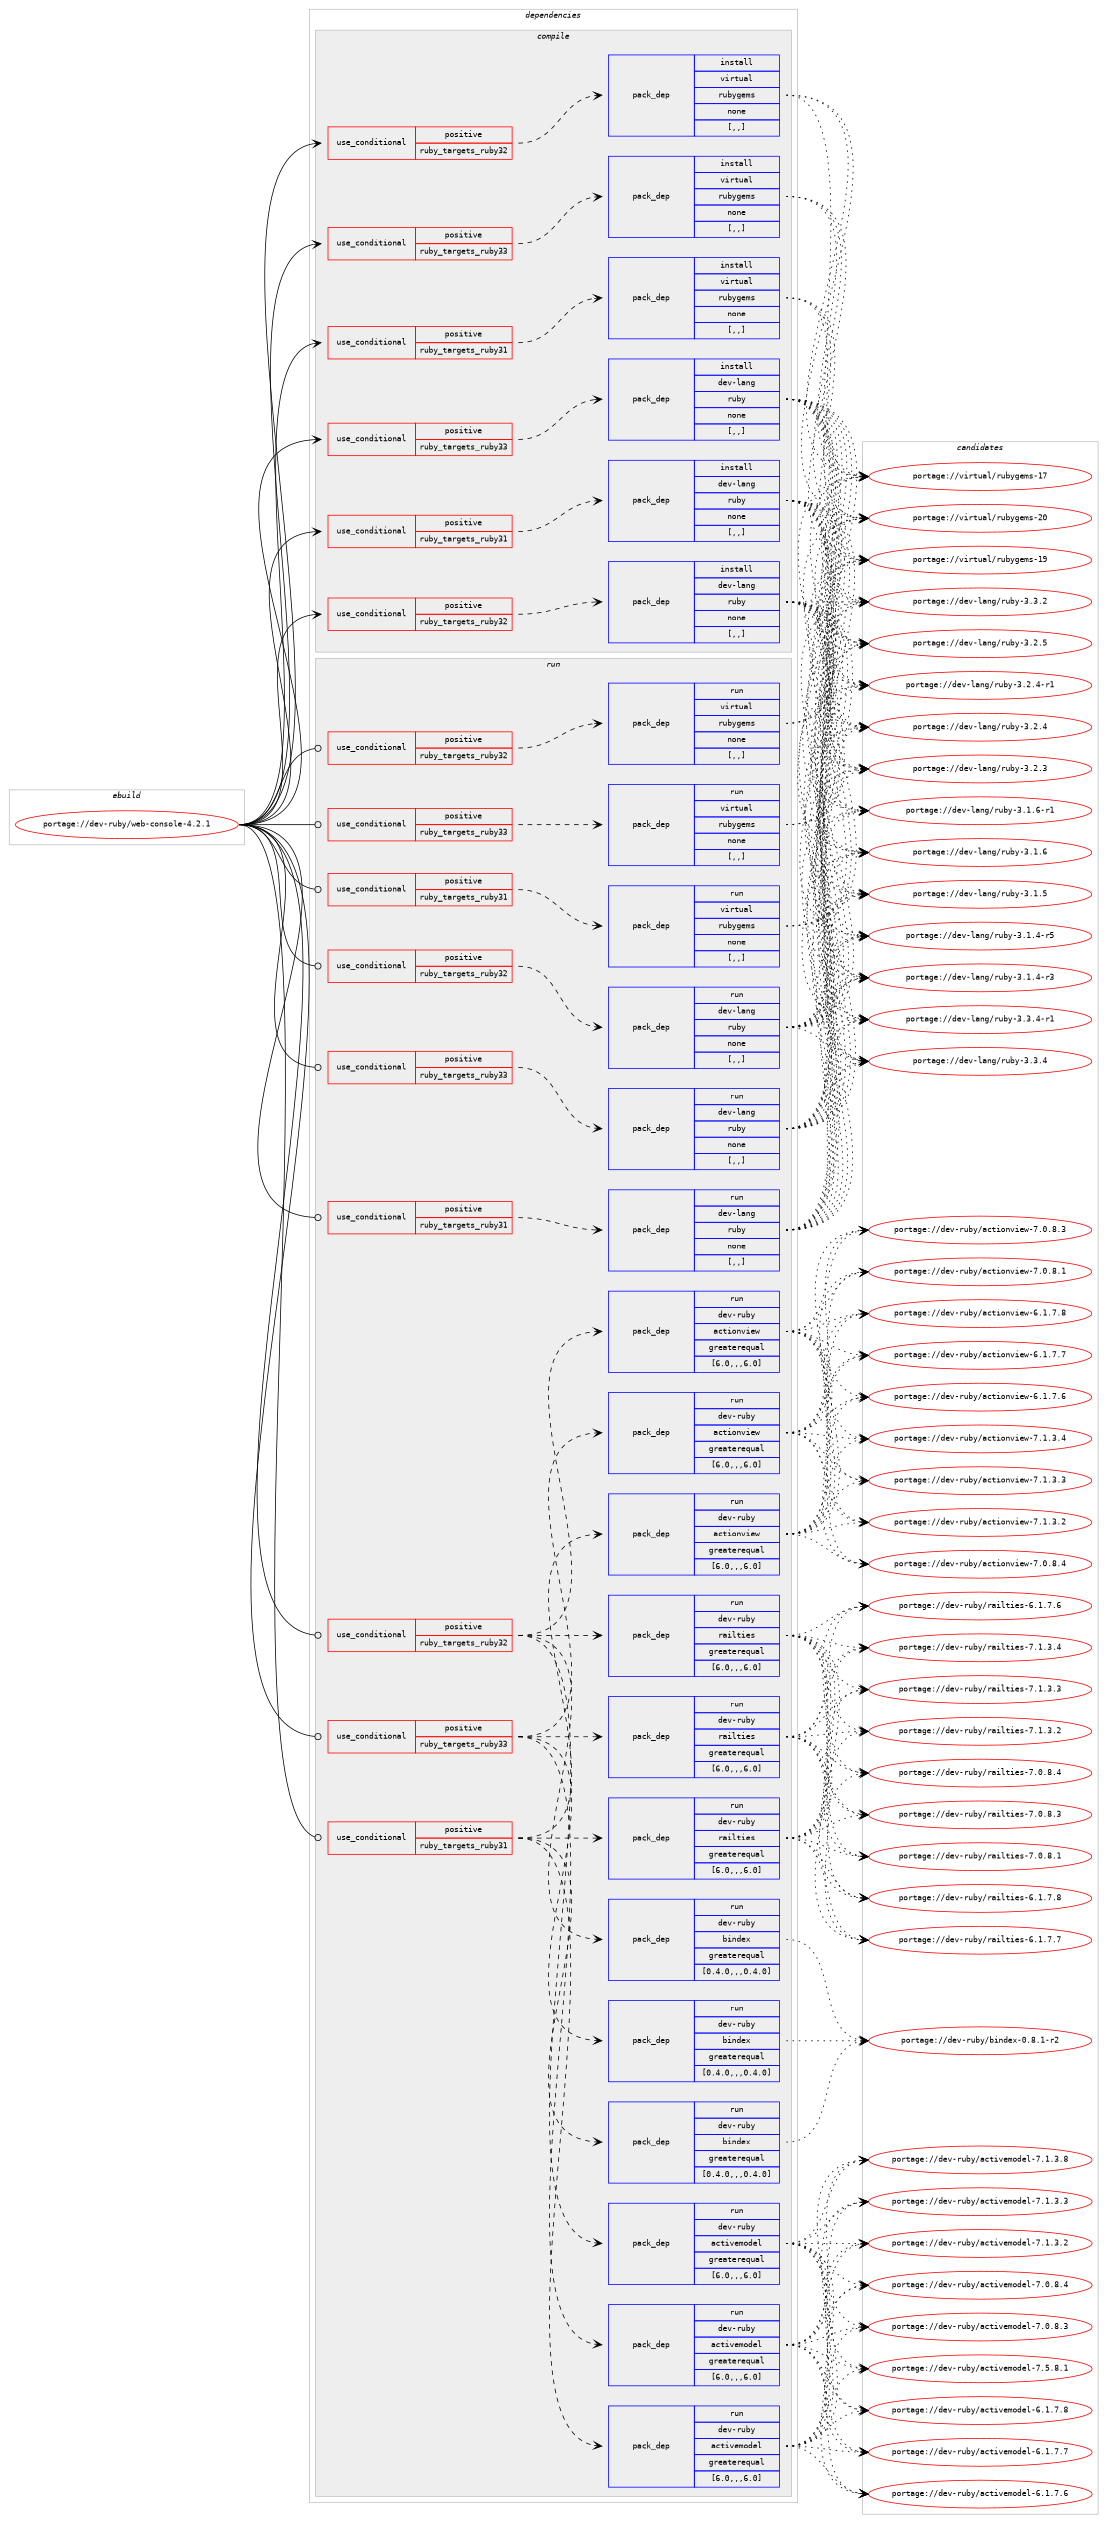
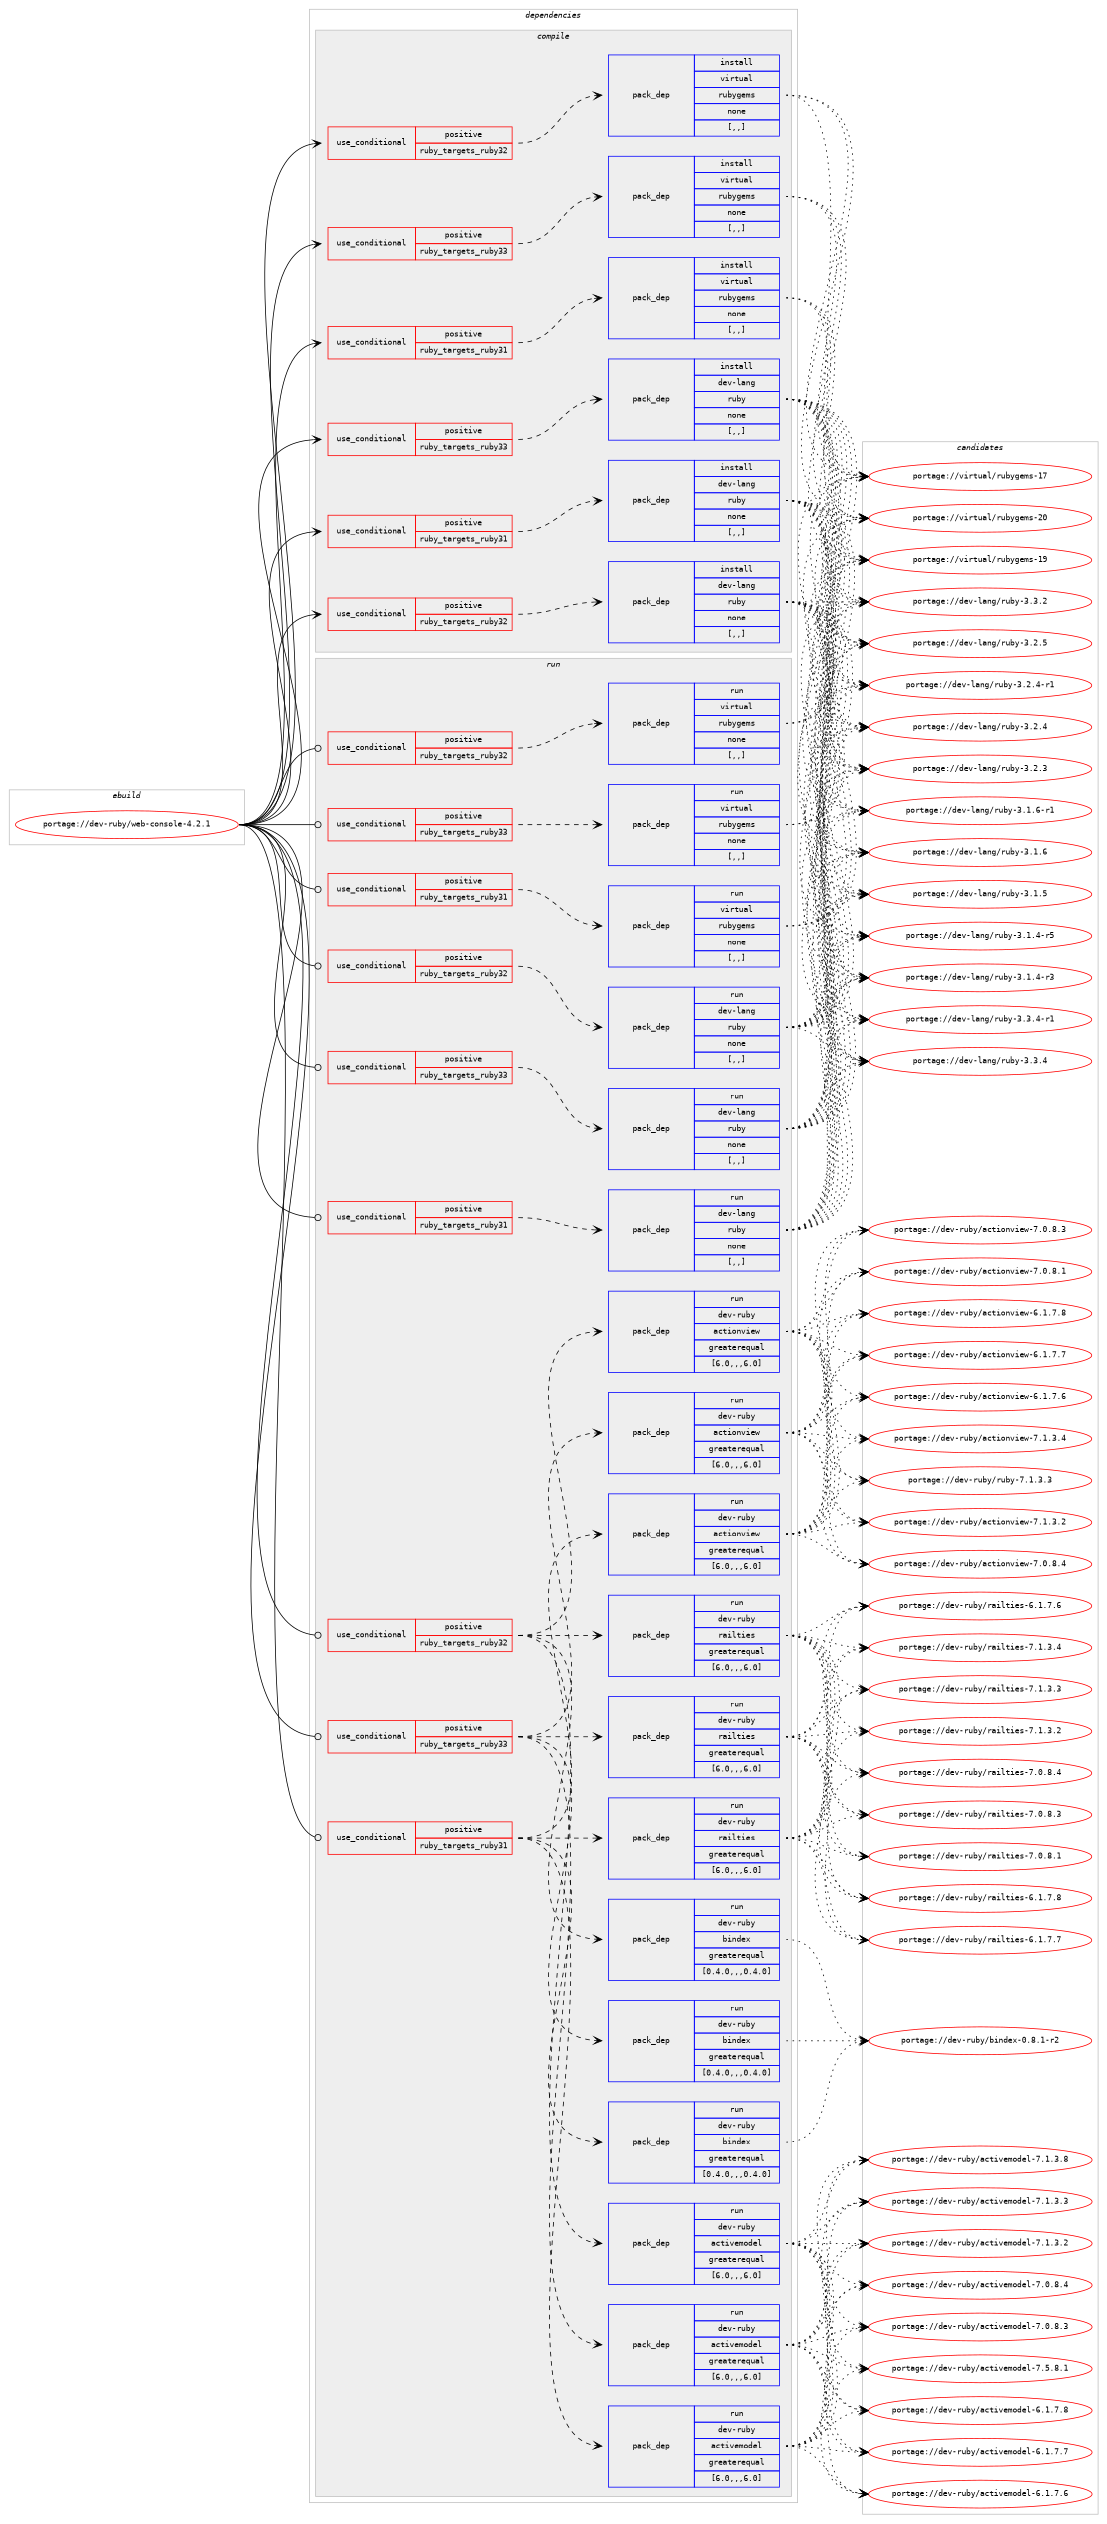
(980, 1481) -> (980, 1481)
